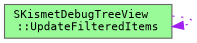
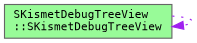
(88, 21) -> (88, 21)
